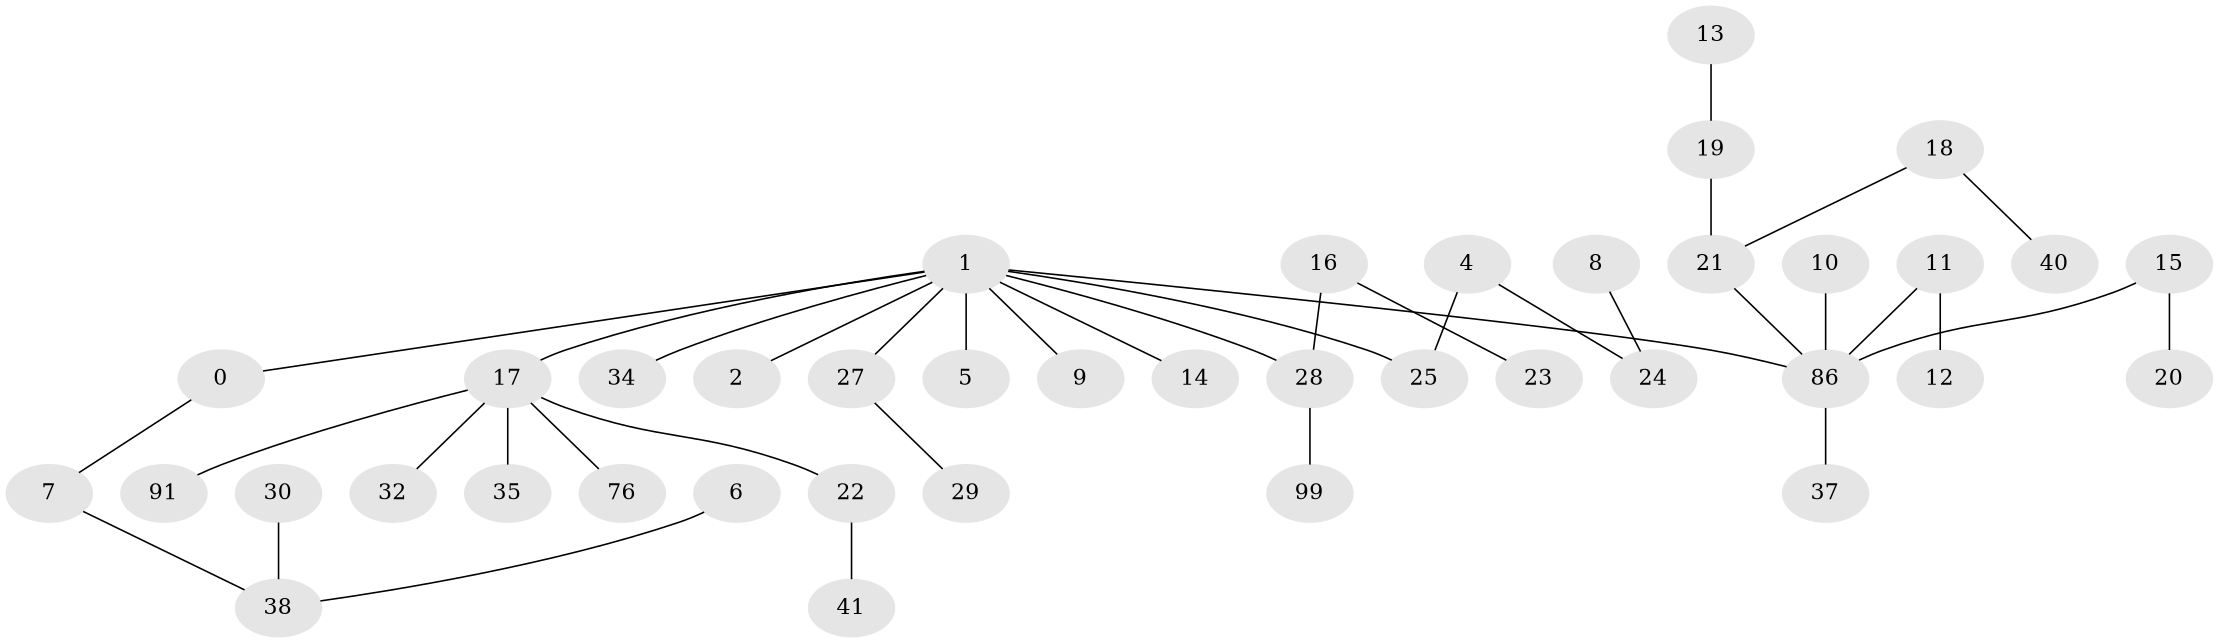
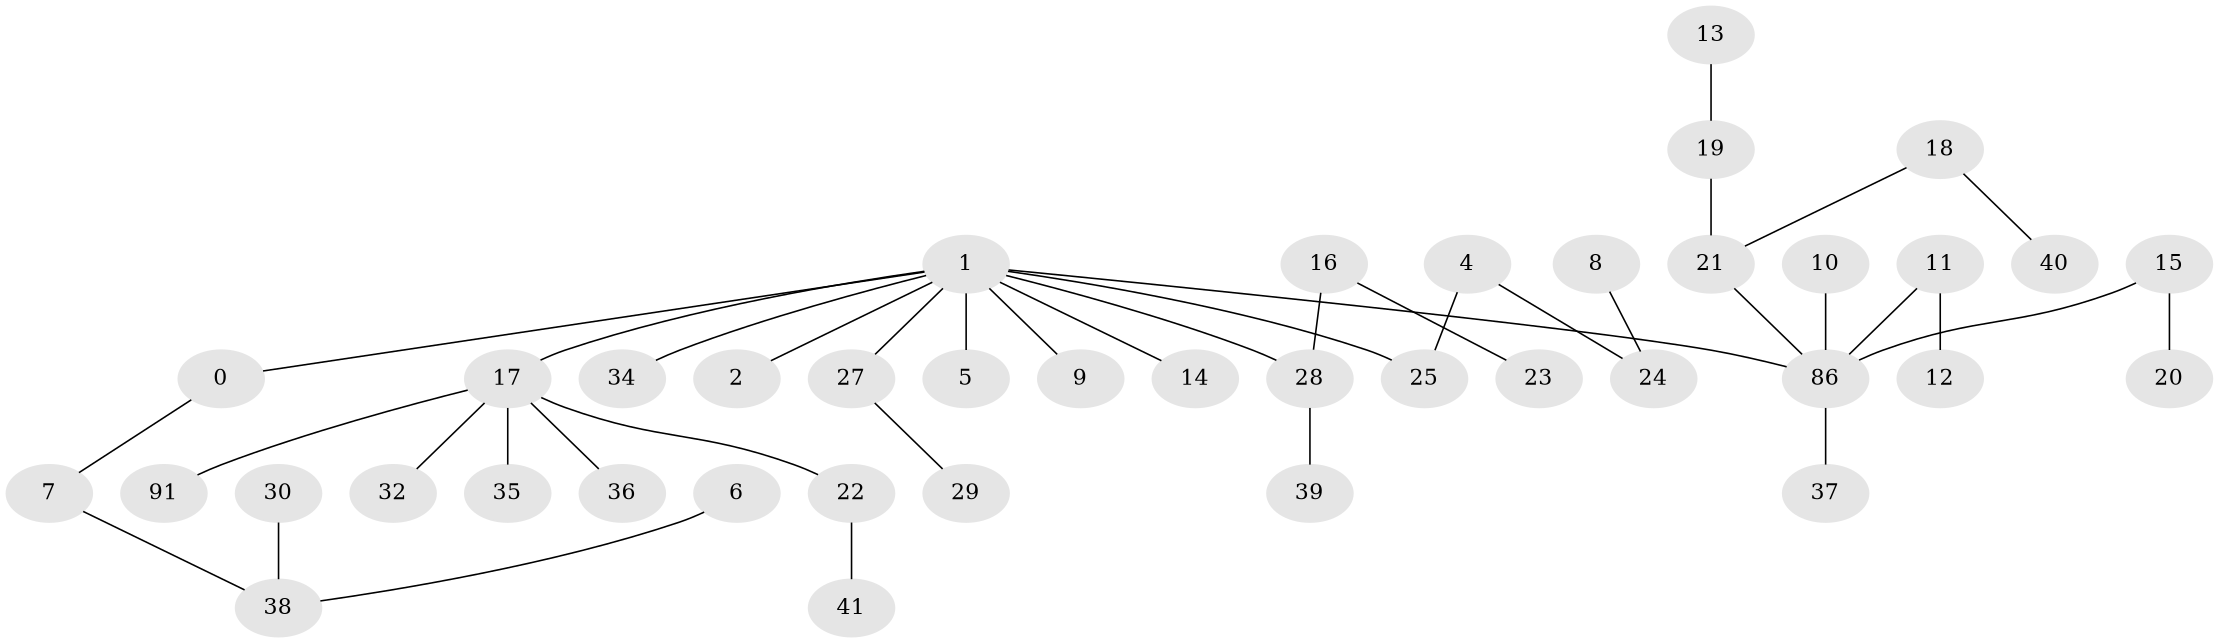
(622, 493) -> (622, 493)
(1310, 493) -> (1310, 493)
